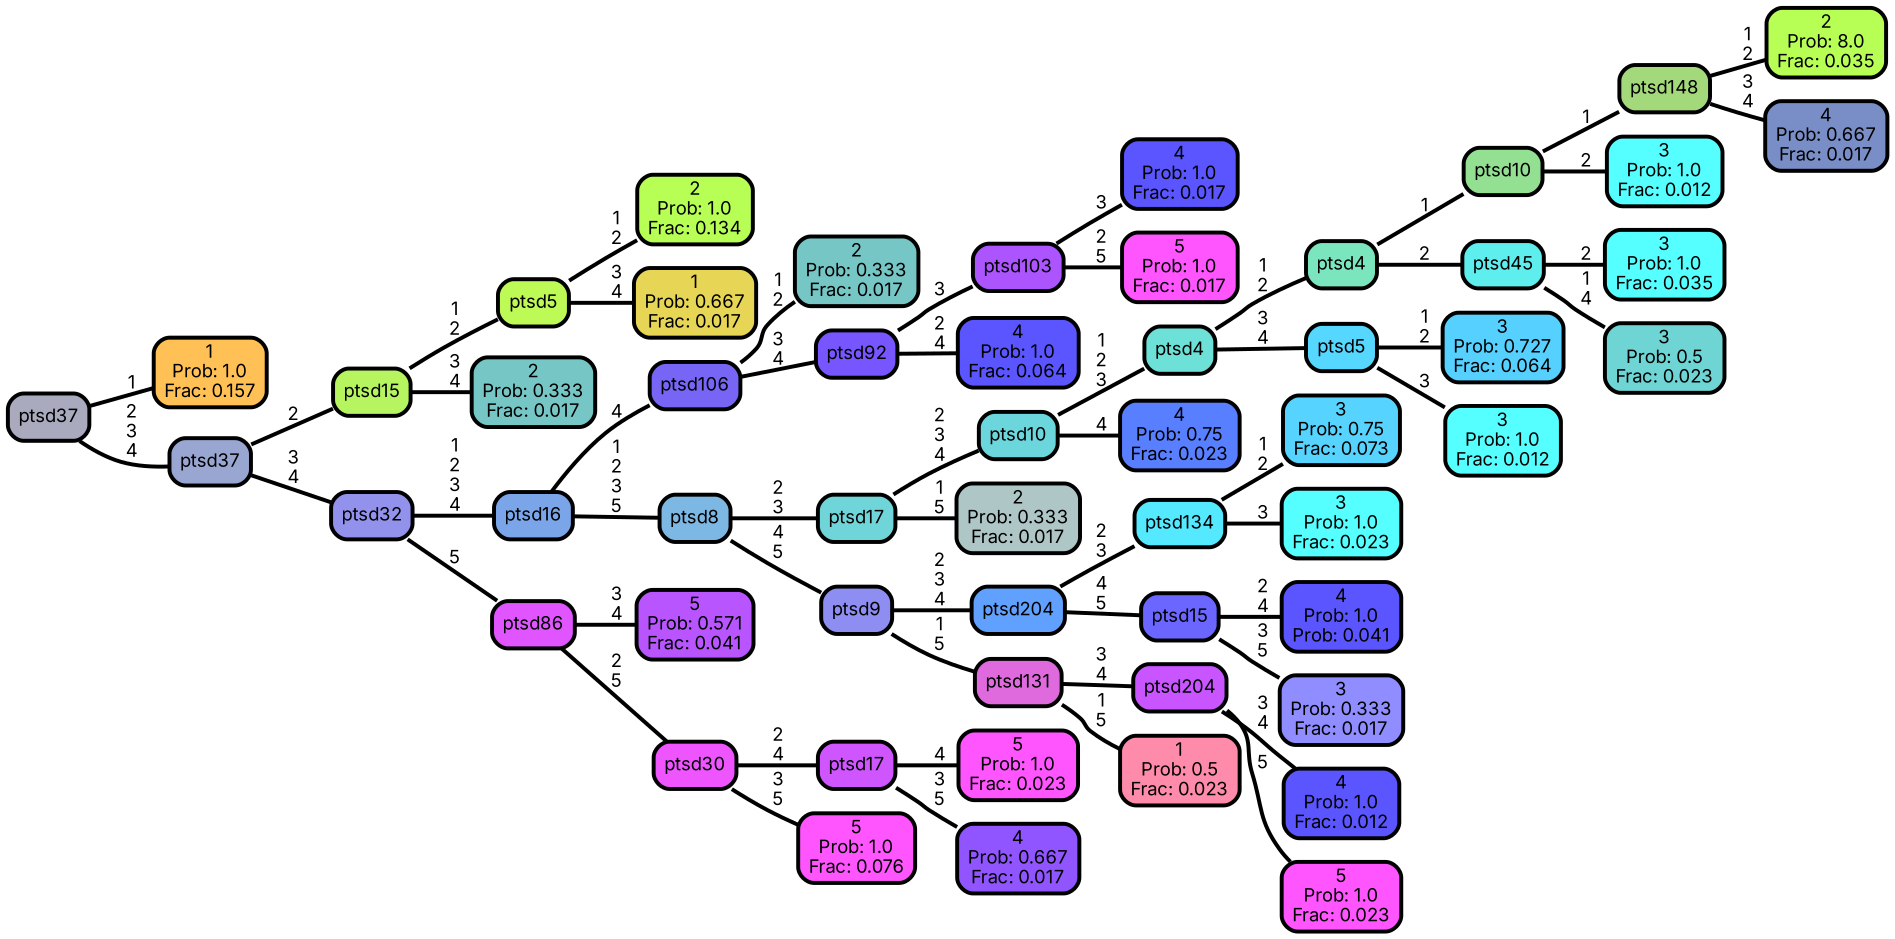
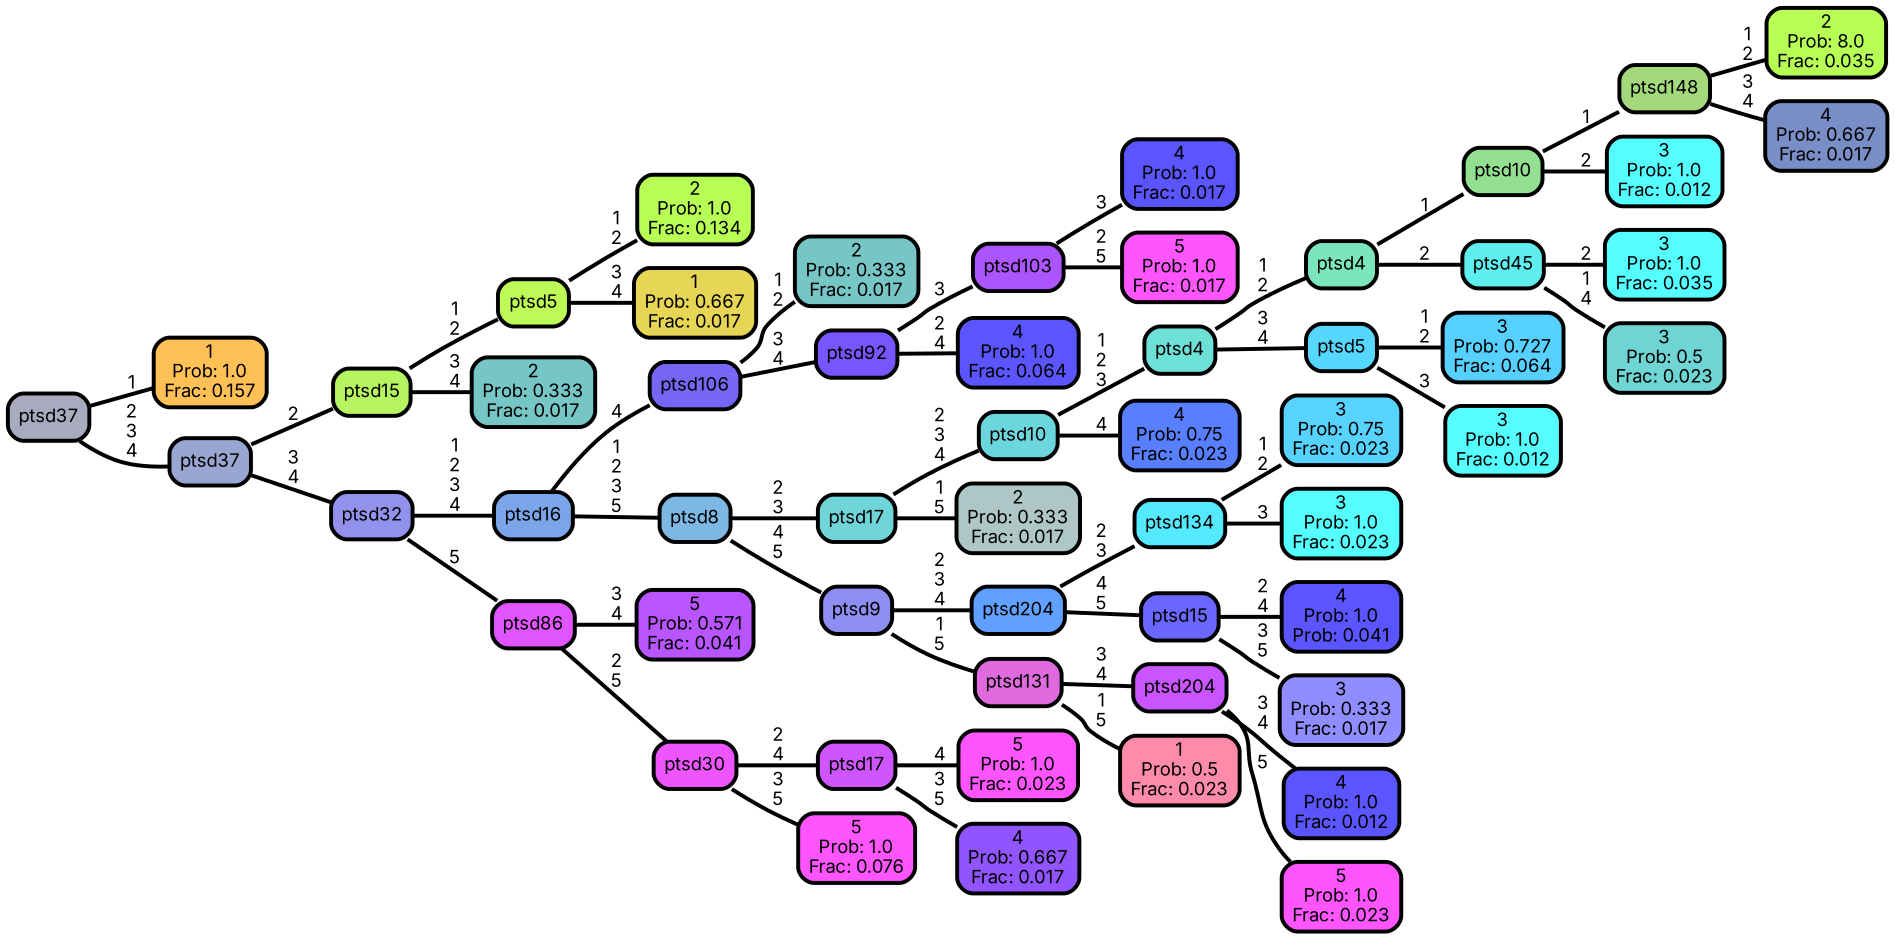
(1341, 430) -> (1341, 430)
